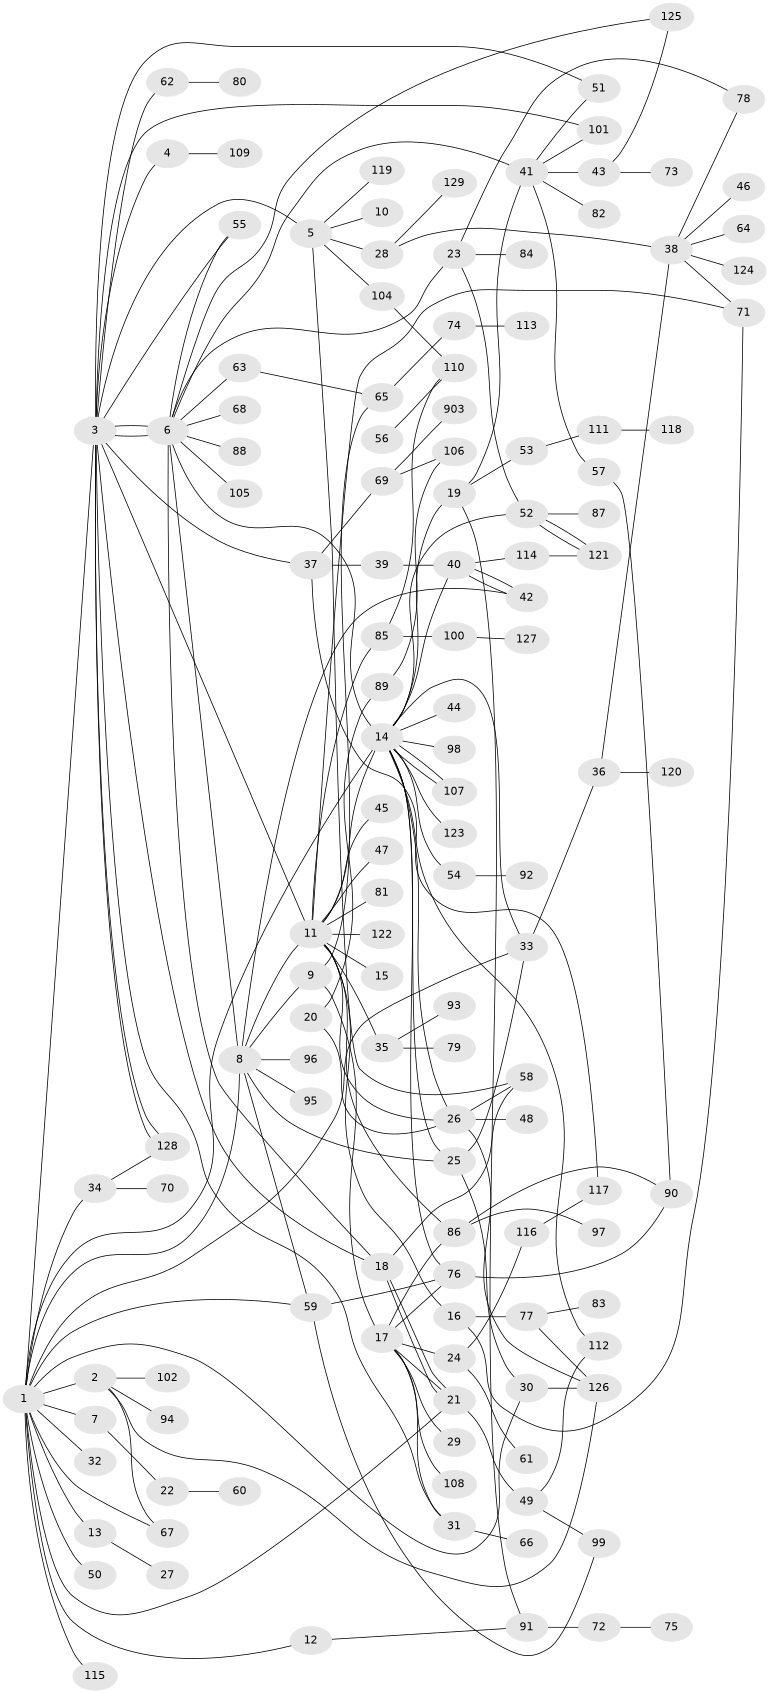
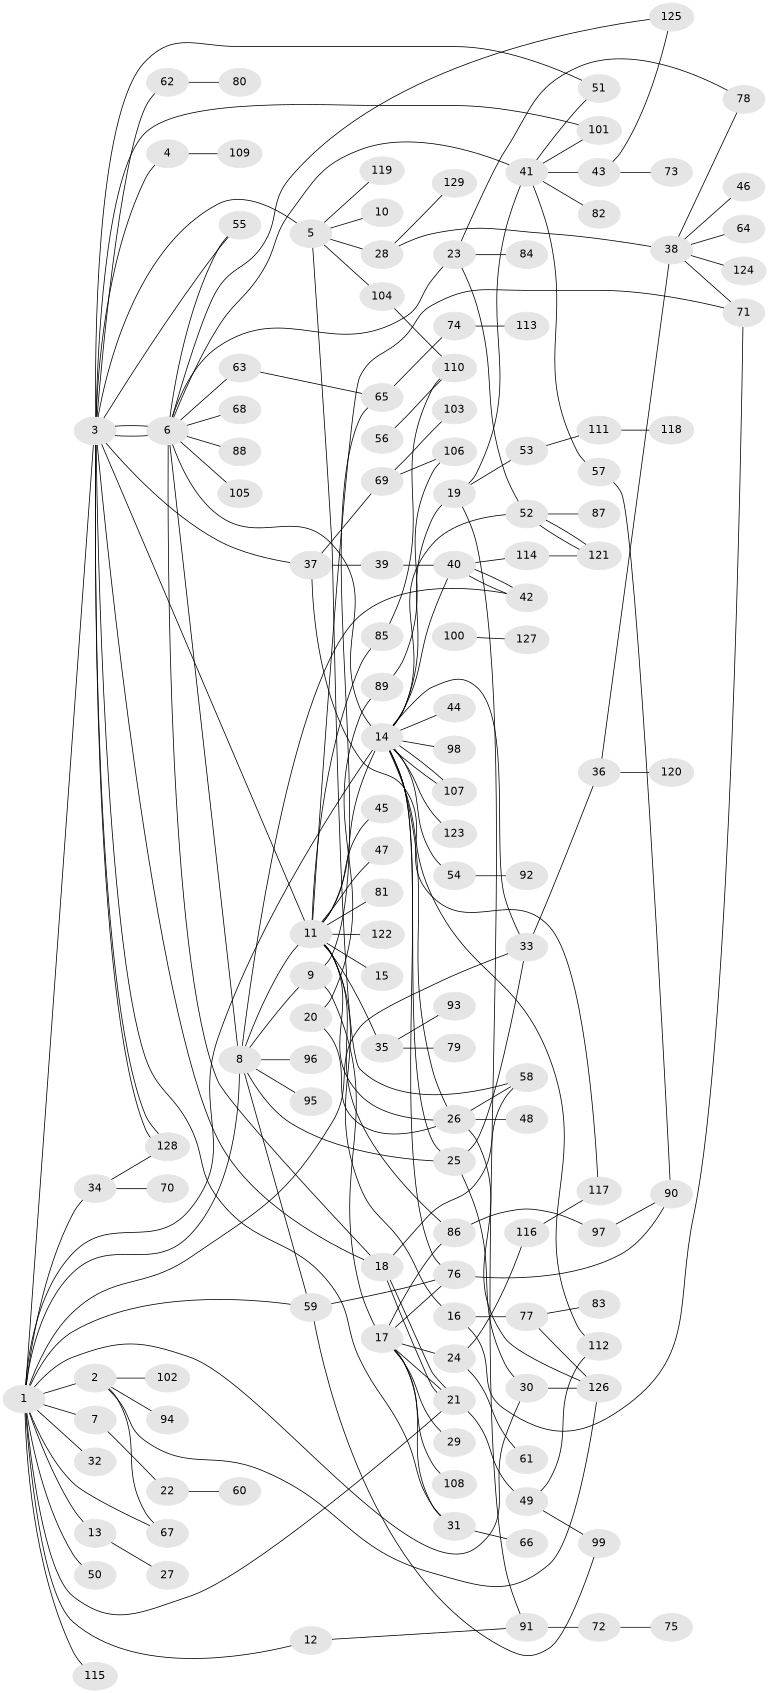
(454, 410) -> (454, 410)
(418, 637) -> none
(554, 1177) -> (636, 1213)
